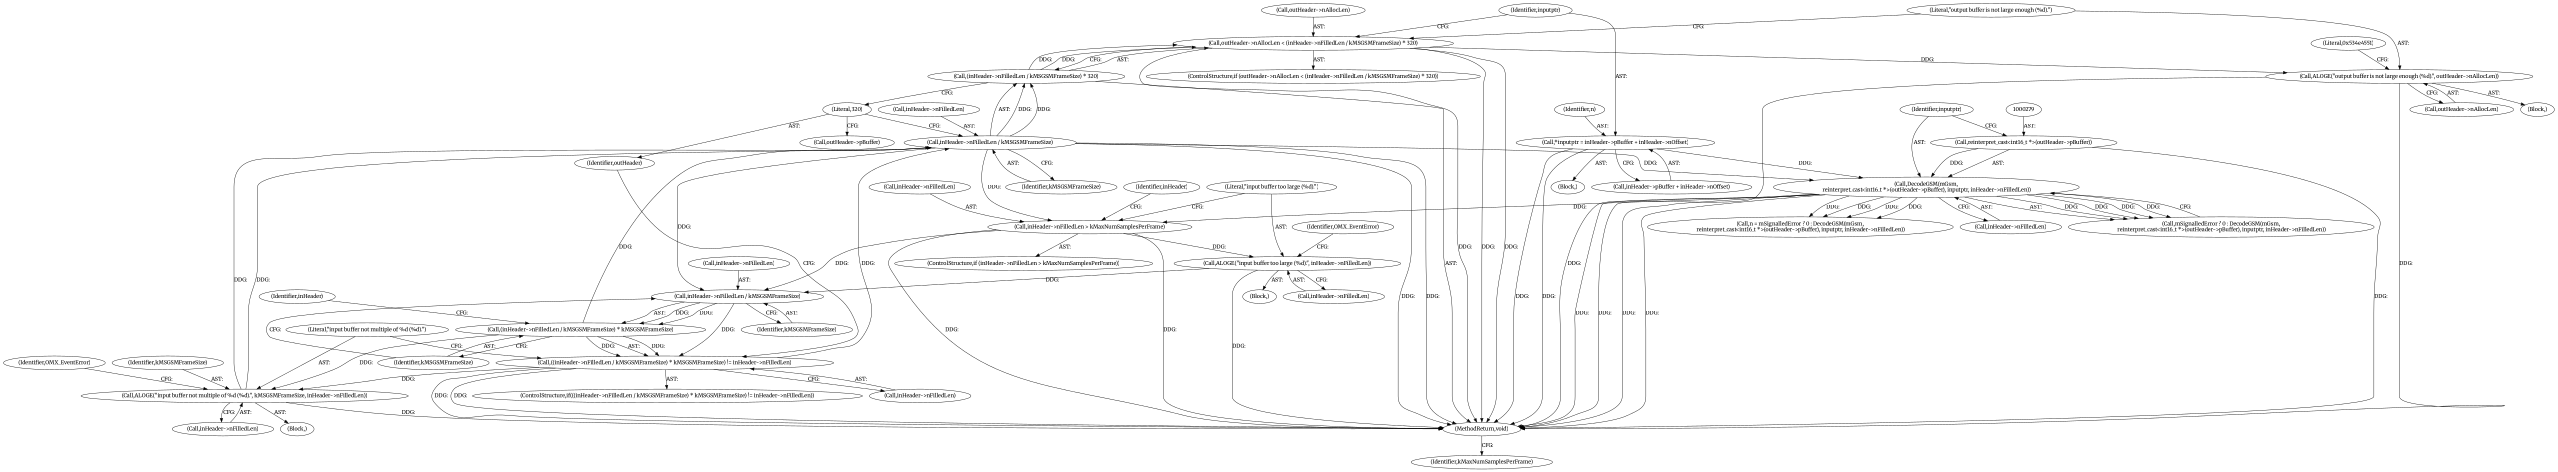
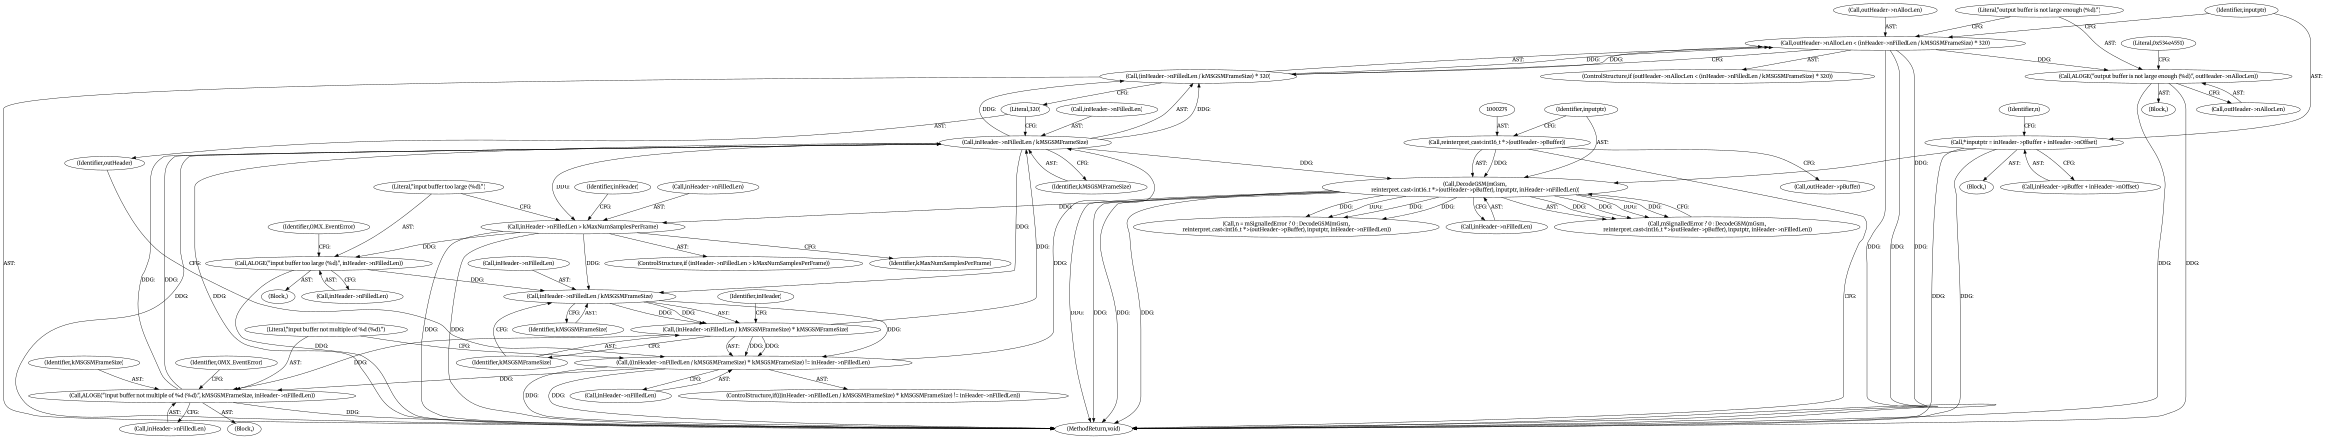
(847, 124) -> (1692, 150)
(1603, 126) -> (2031, 126)
(2382, 297) -> (1851, 297)
(1482, 444) -> (763, 245)
